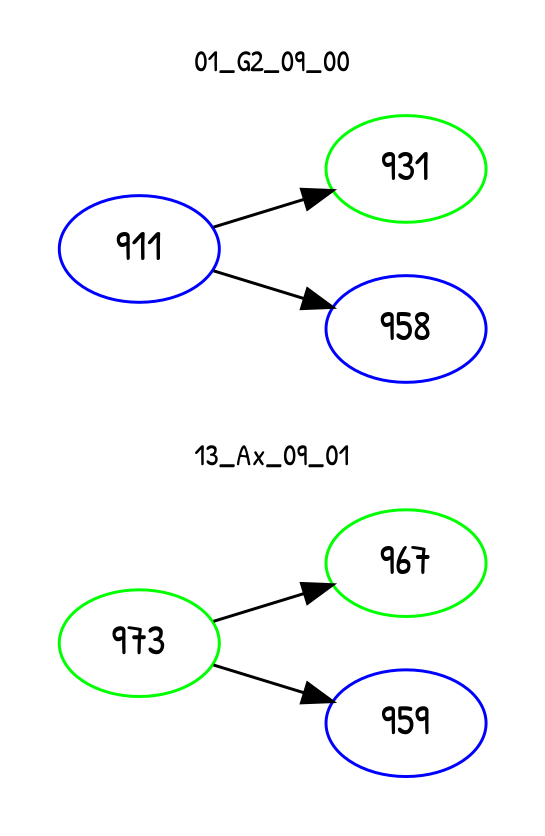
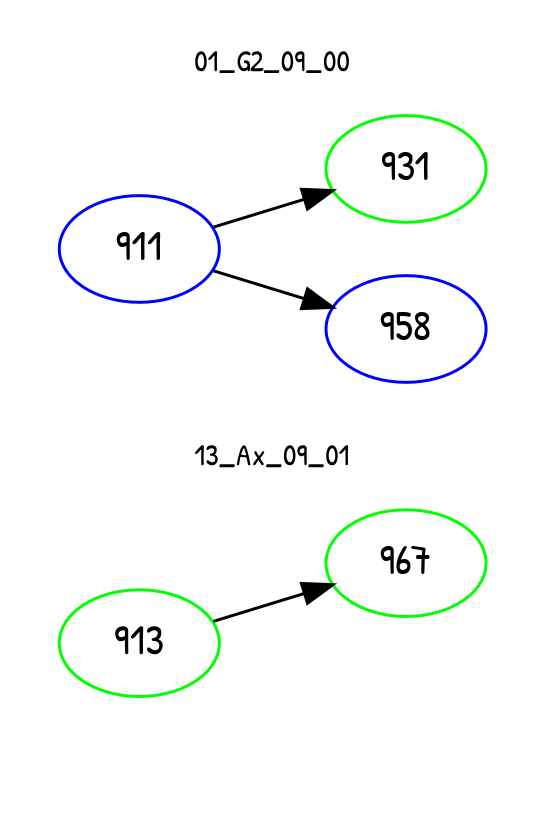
(139, 643) -> (139, 643)
(406, 723) -> none
